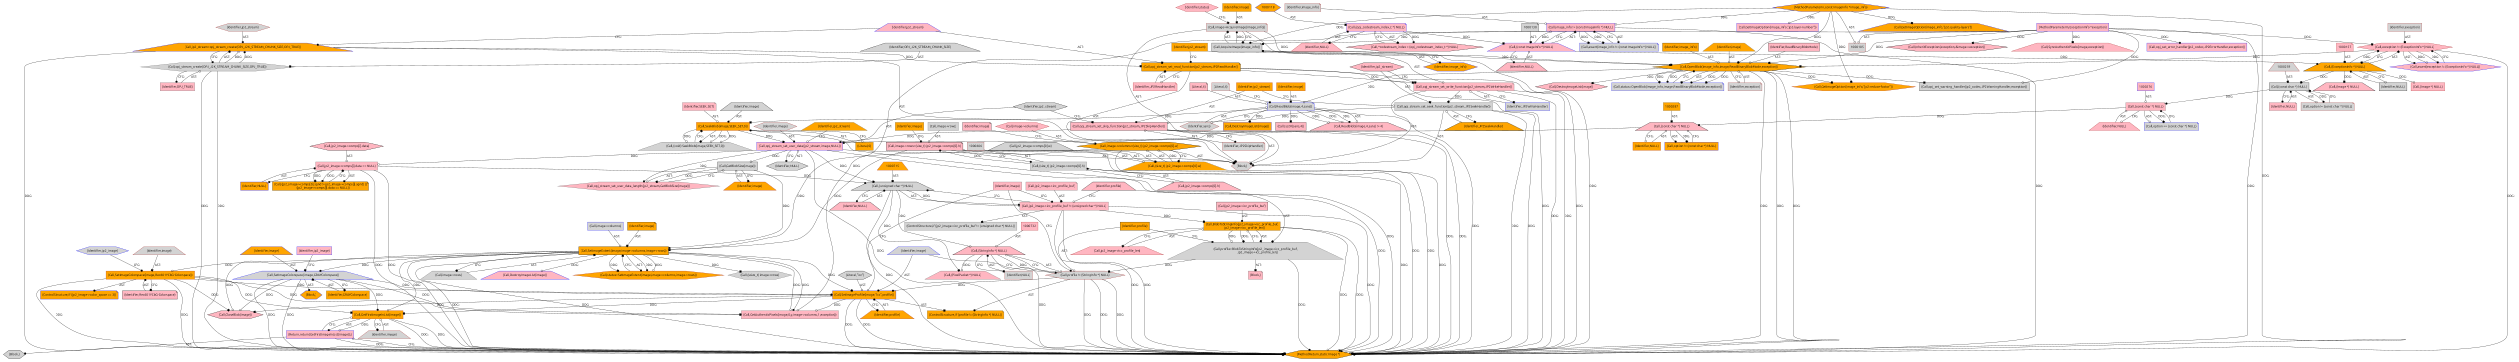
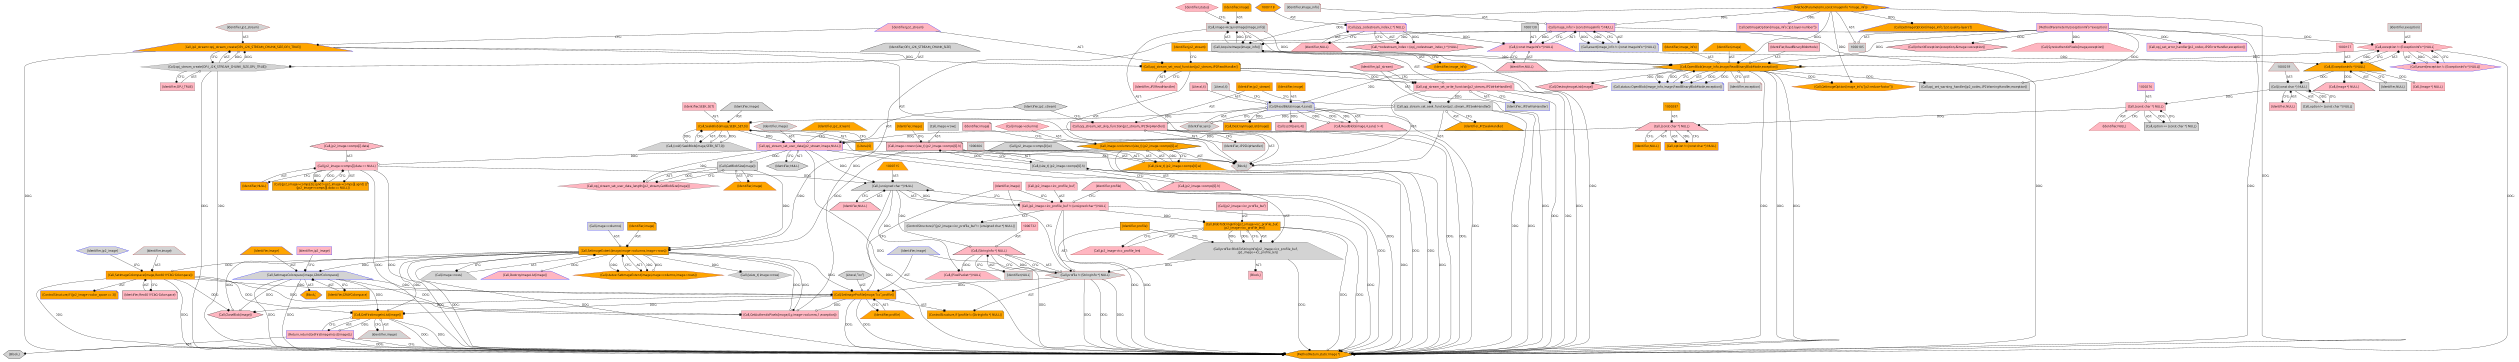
(2171, 126) -> (2171, 126)
